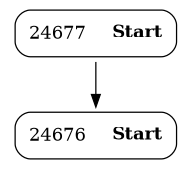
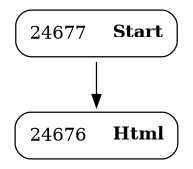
(137, 134) -> (139, 134)
